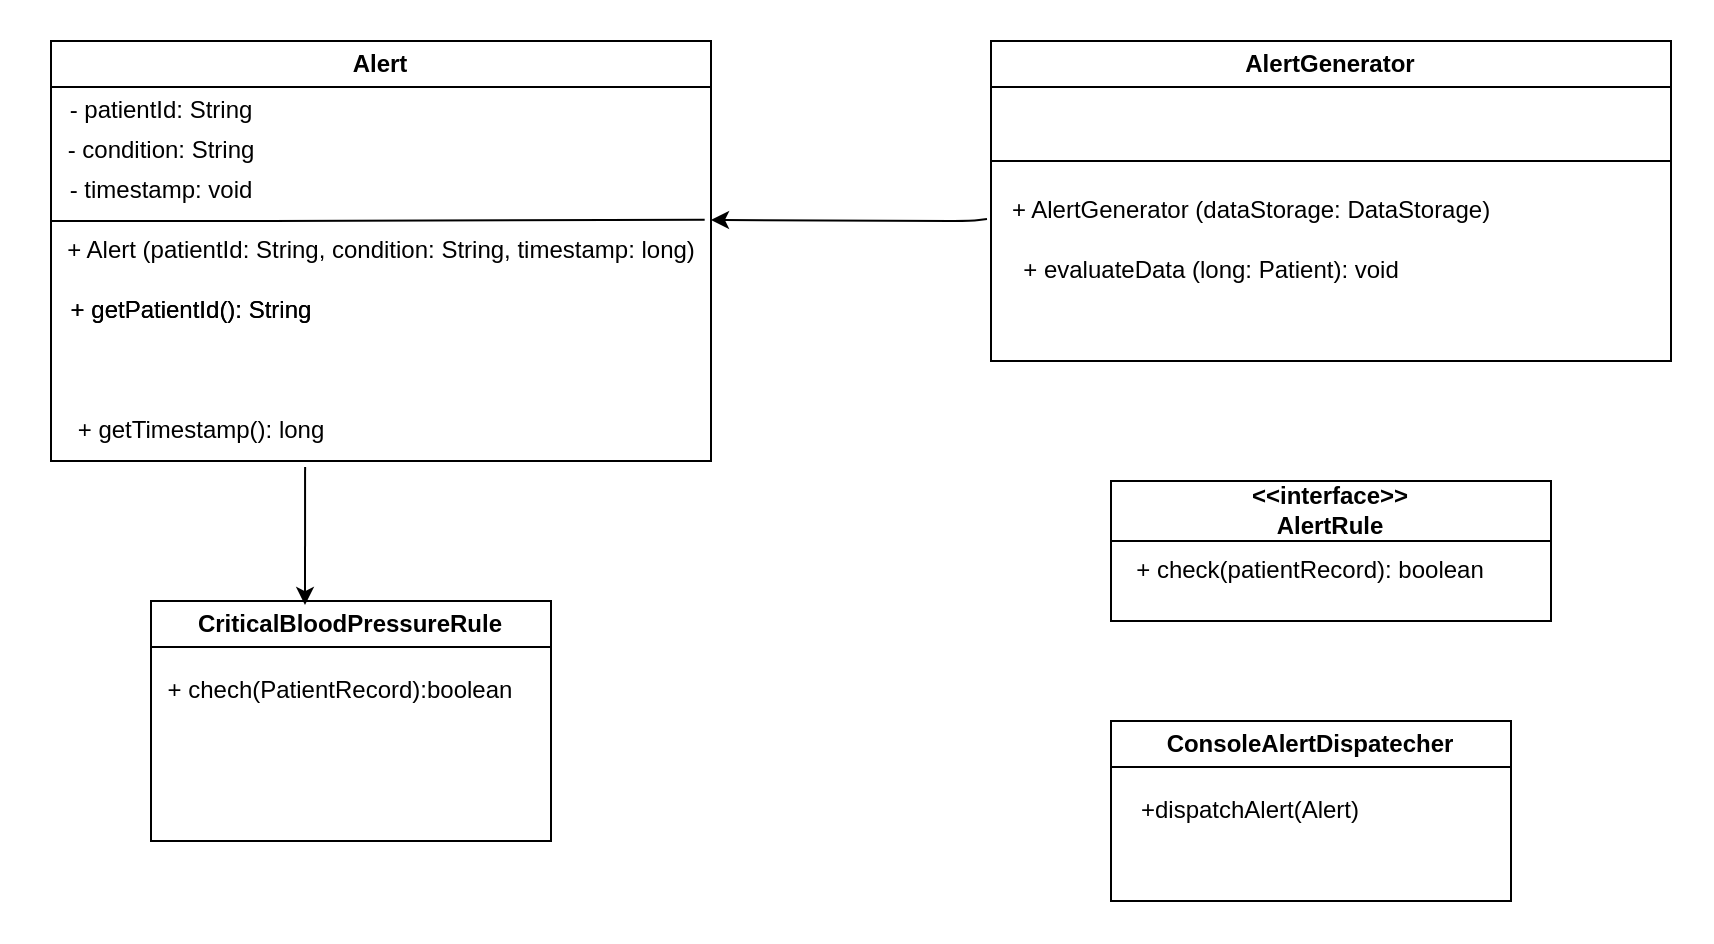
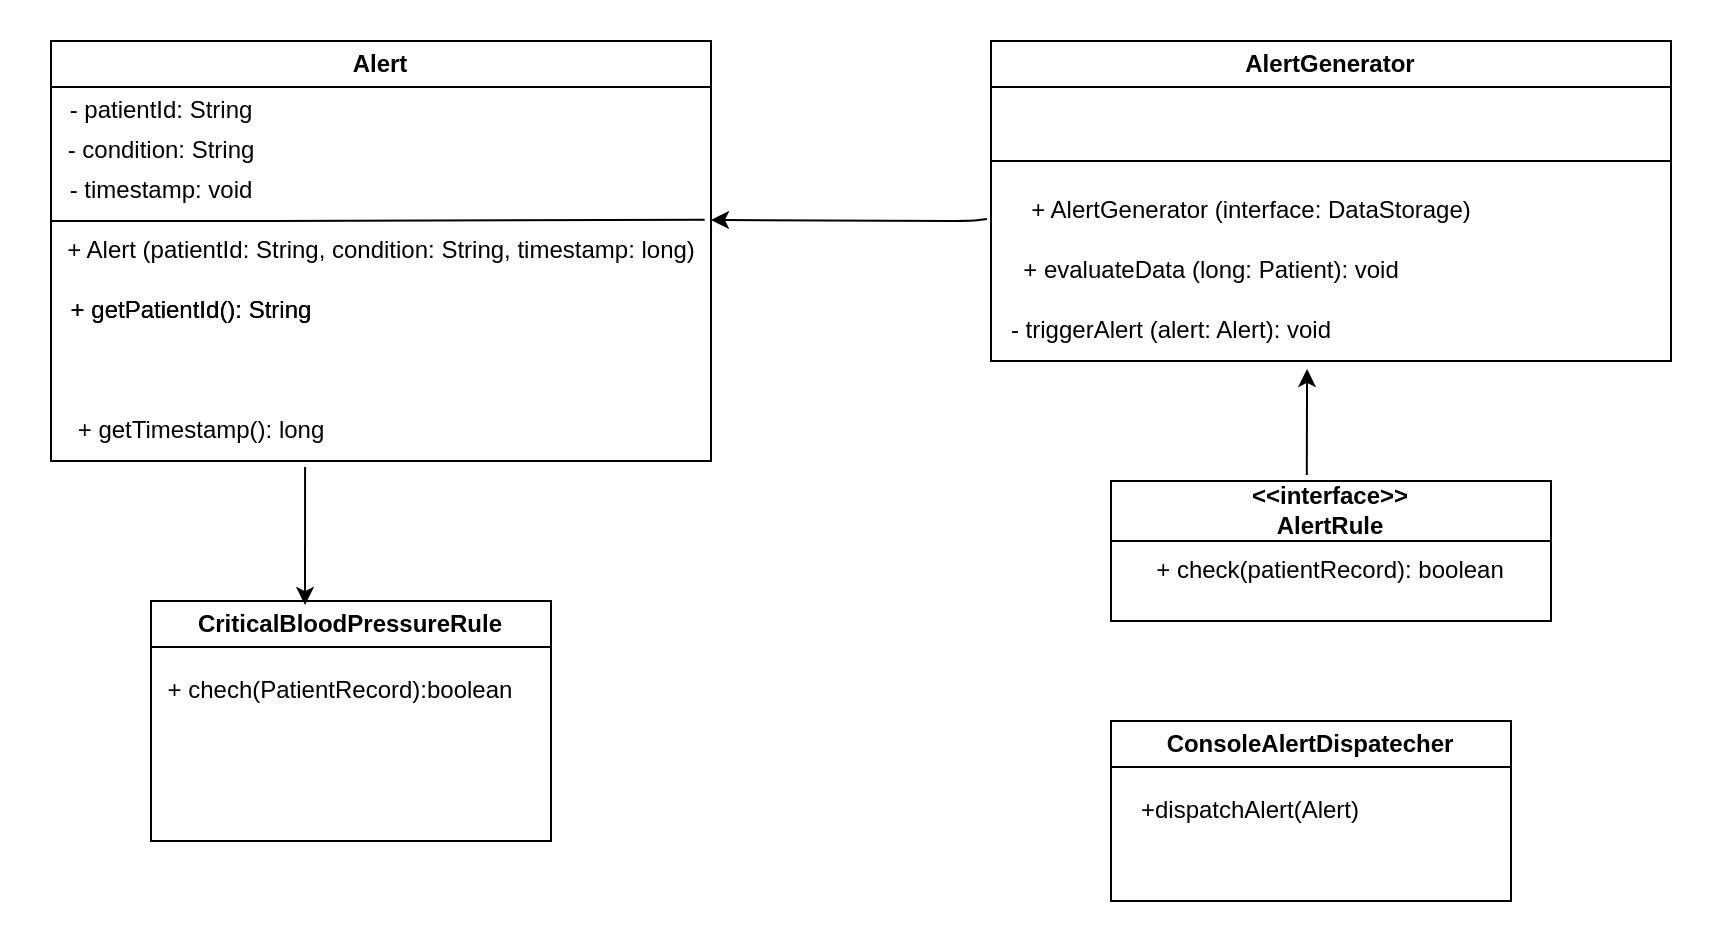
(1252, 211) -> (1252, 211)
none -> (1171, 331)
none -> (1307, 429)
(1311, 571) -> (1331, 571)
